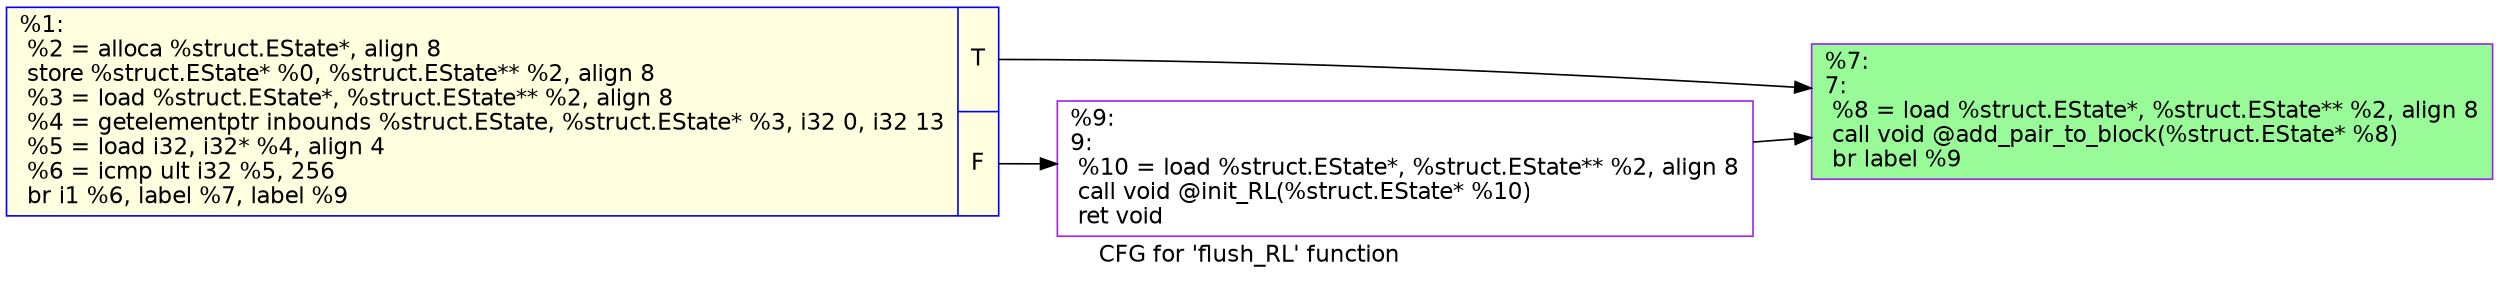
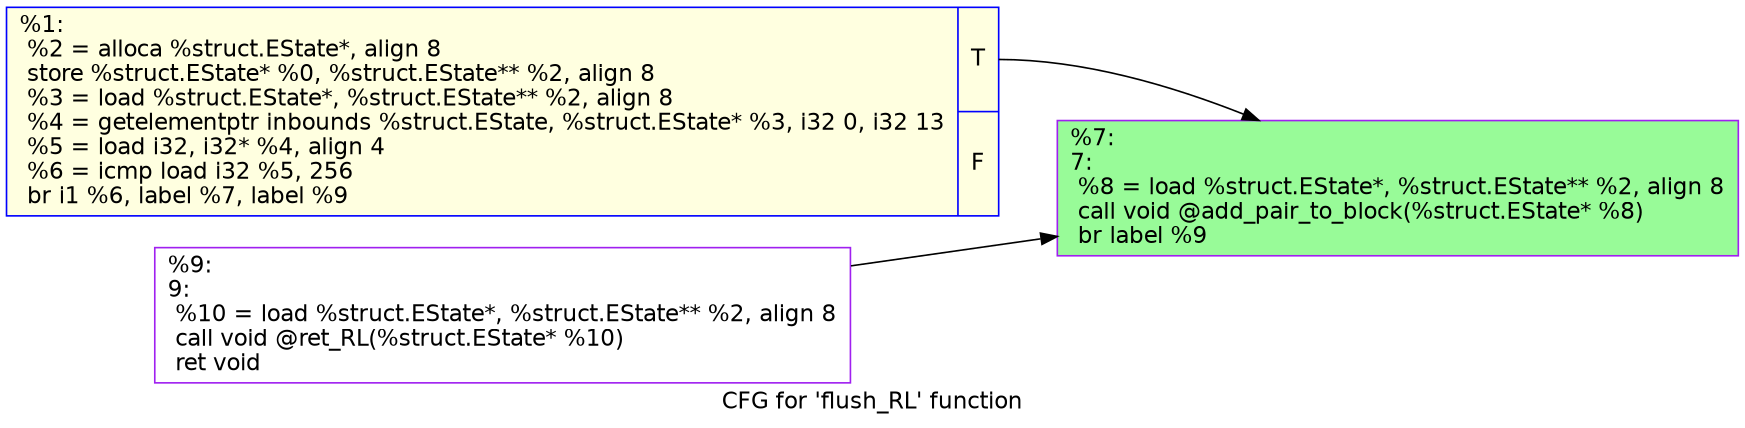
(1019, 164) -> none
(178, 172) -> (187, 172)
(1301, 192) -> (396, 339)
